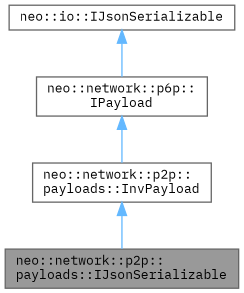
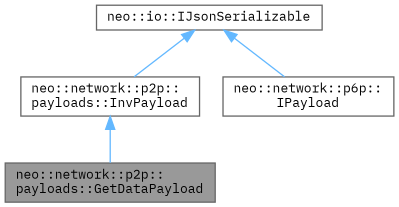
(122, 146) -> (159, 57)
(122, 269) -> (110, 183)
